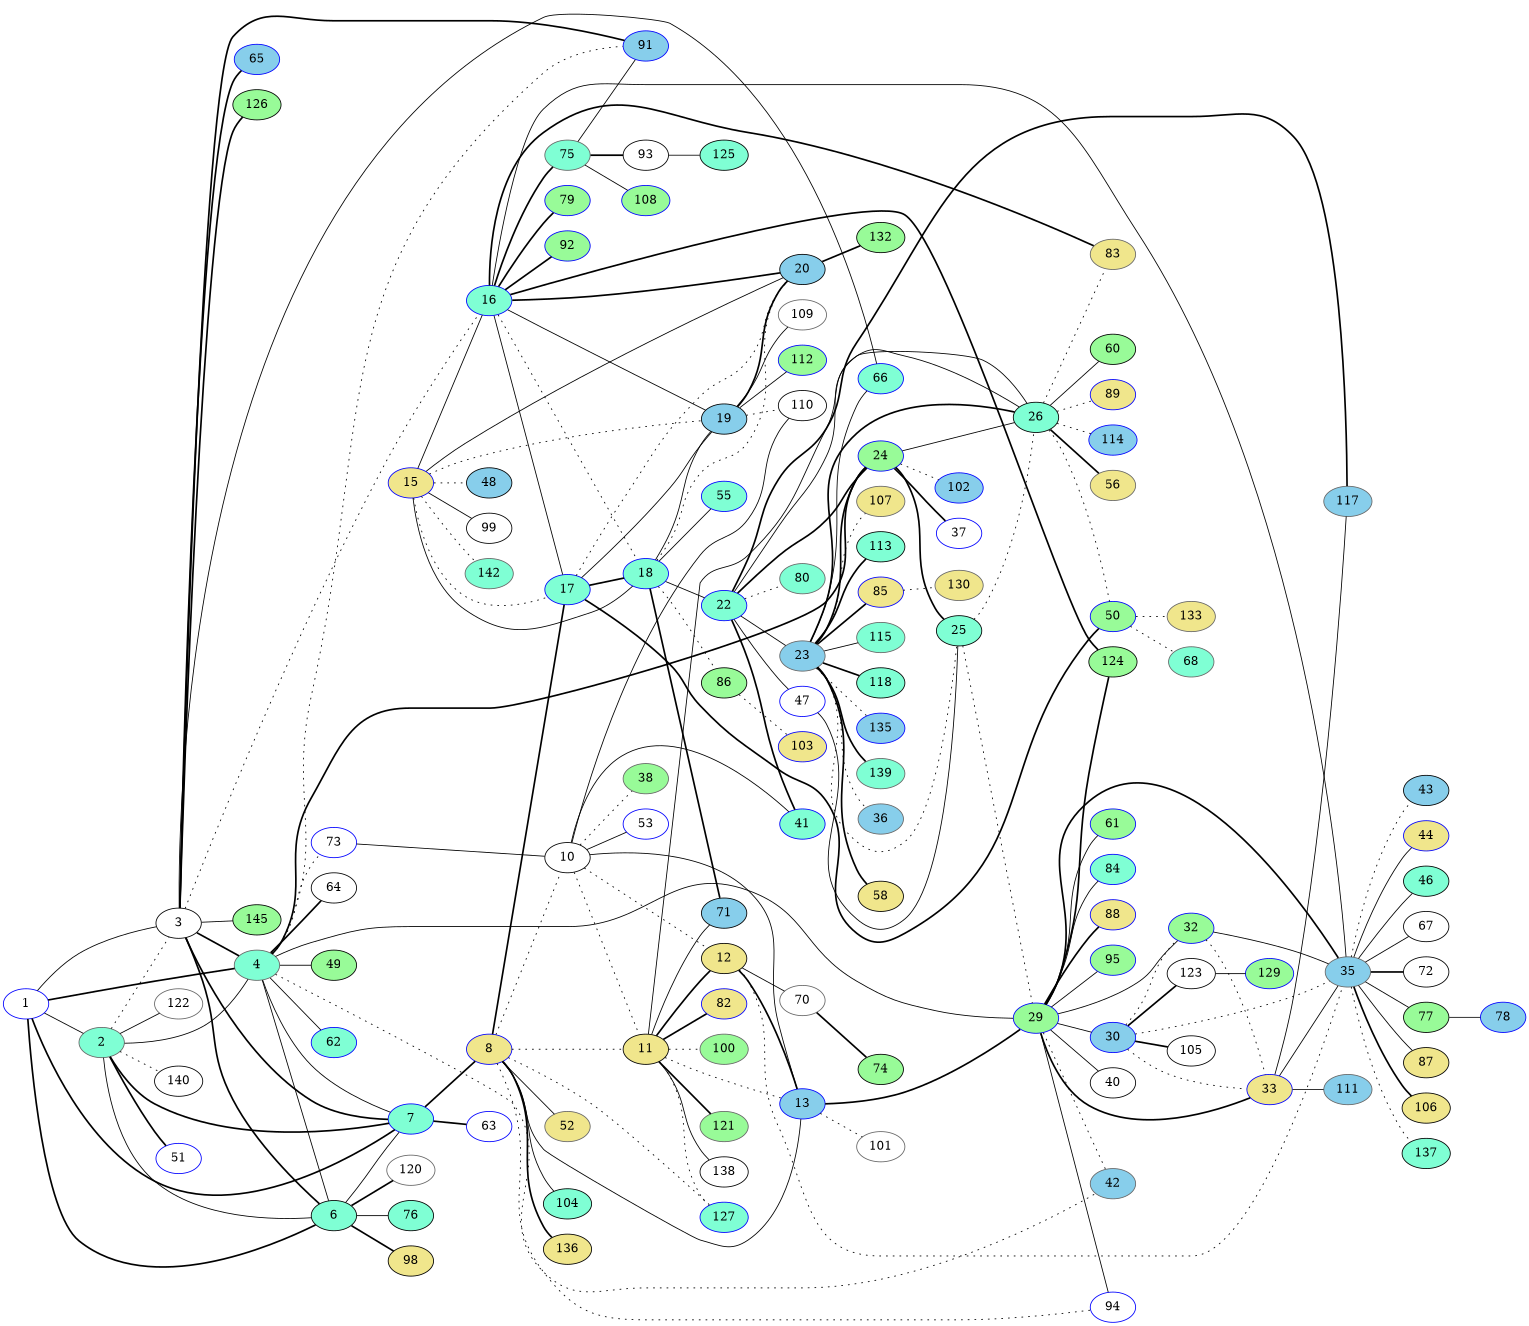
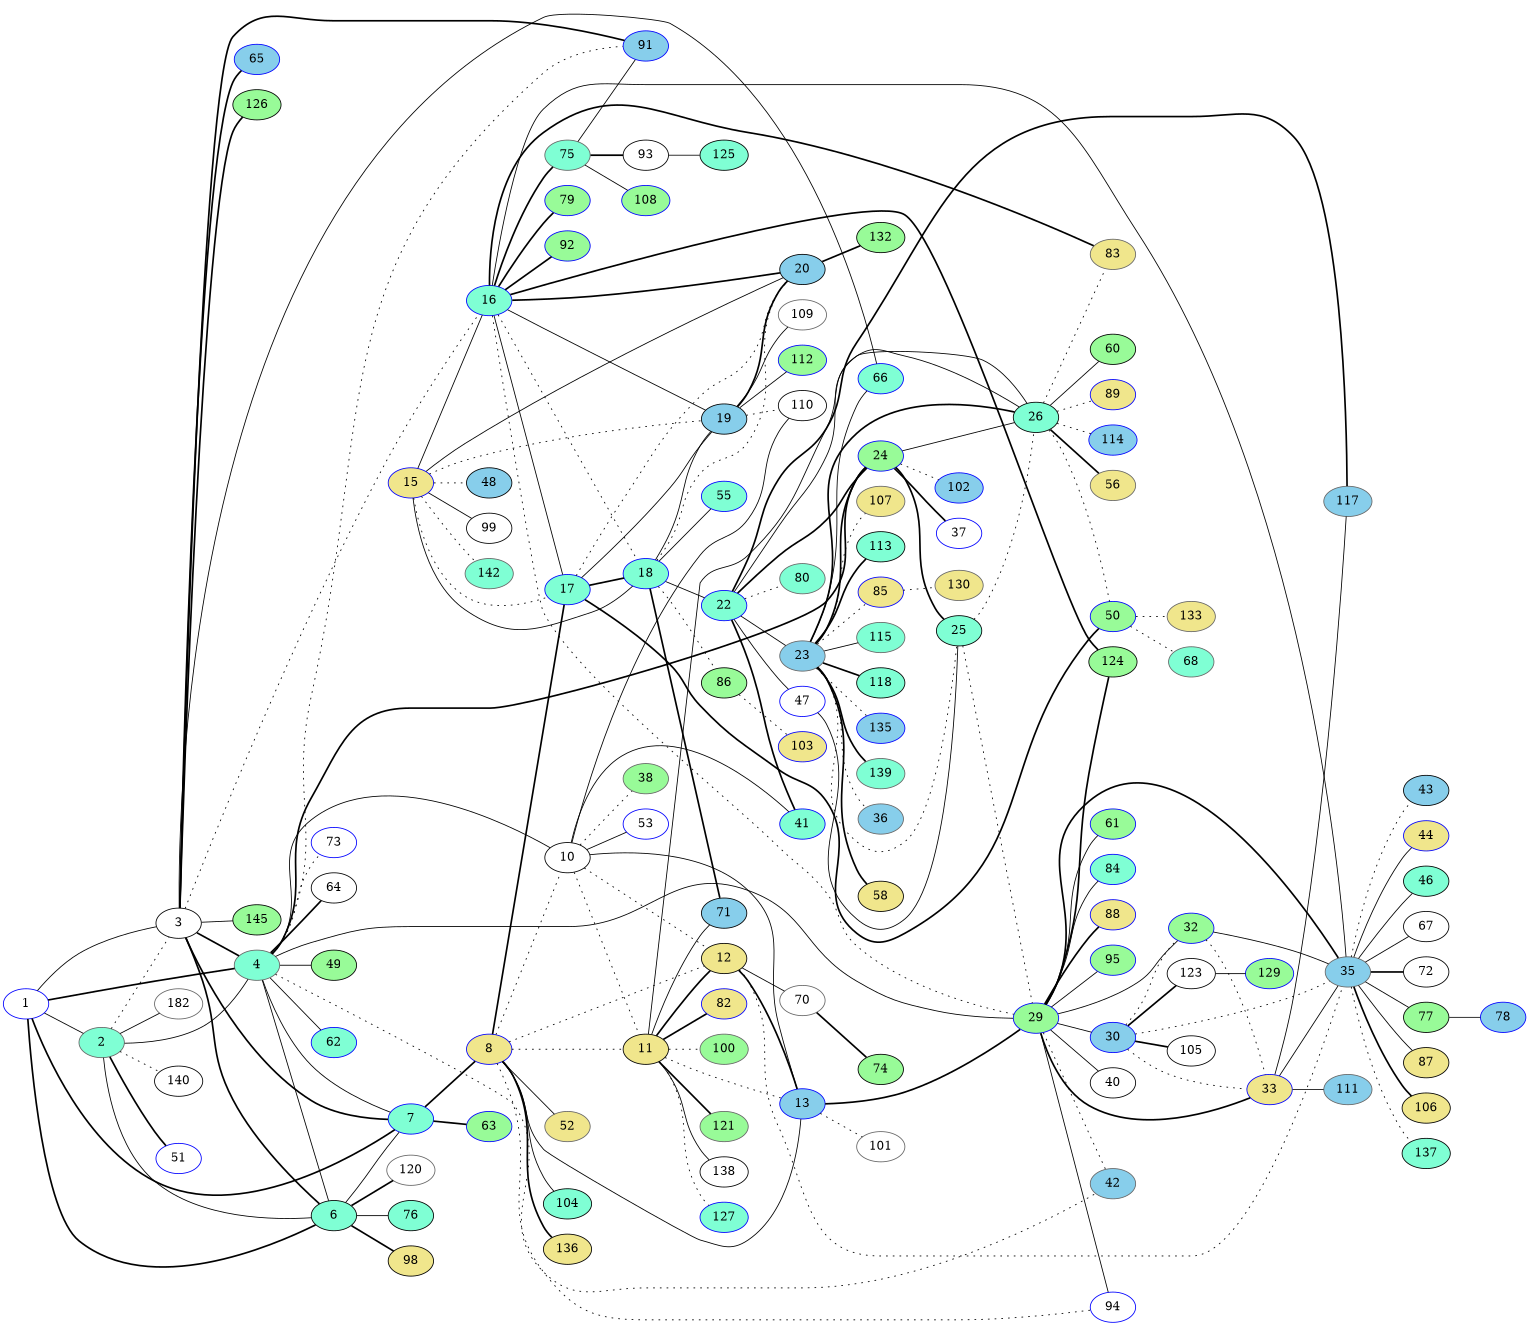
(842, 624) -> (842, 624)
none -> (655, 736)
(451, 850) -> (360, 799)
(179, 1004) -> (179, 1004)
(615, 1122) -> (607, 1004)
(489, 1127) -> (489, 1127)
(237, 1128) -> none
